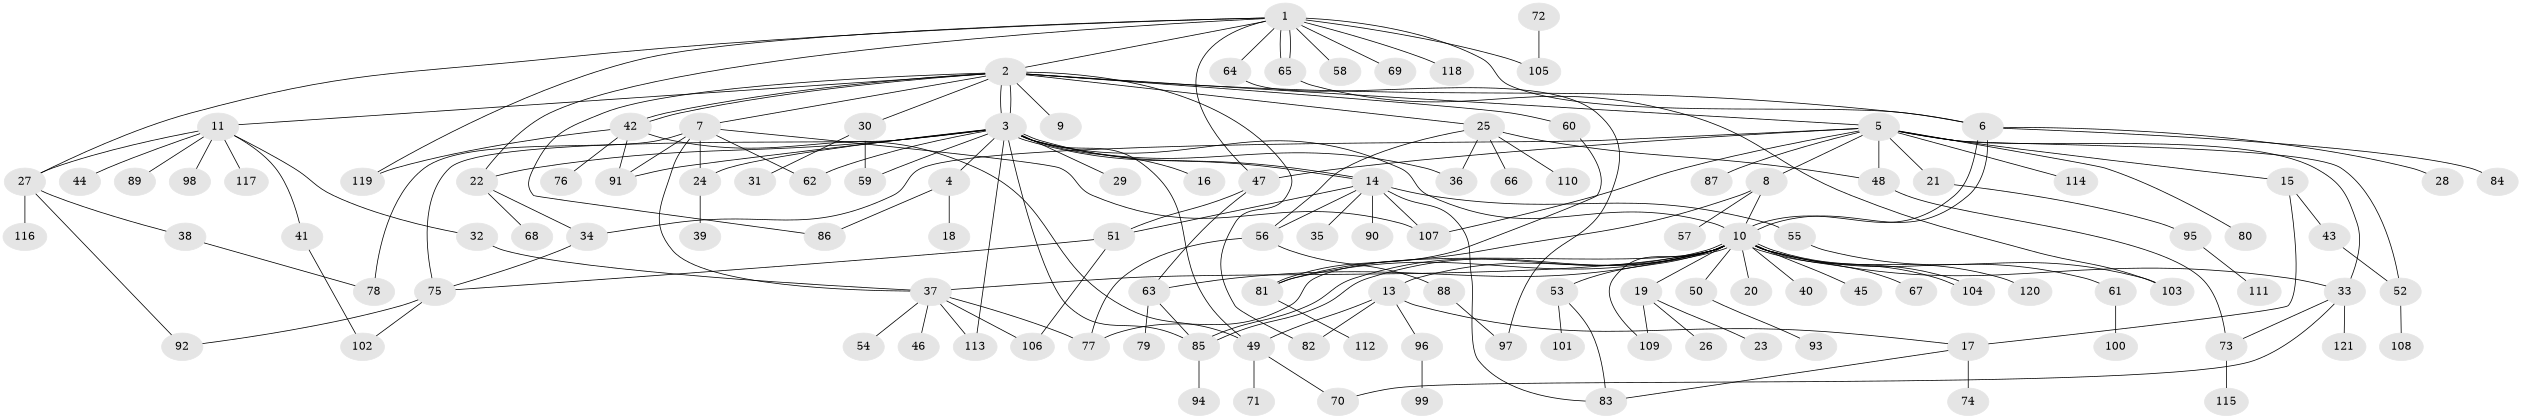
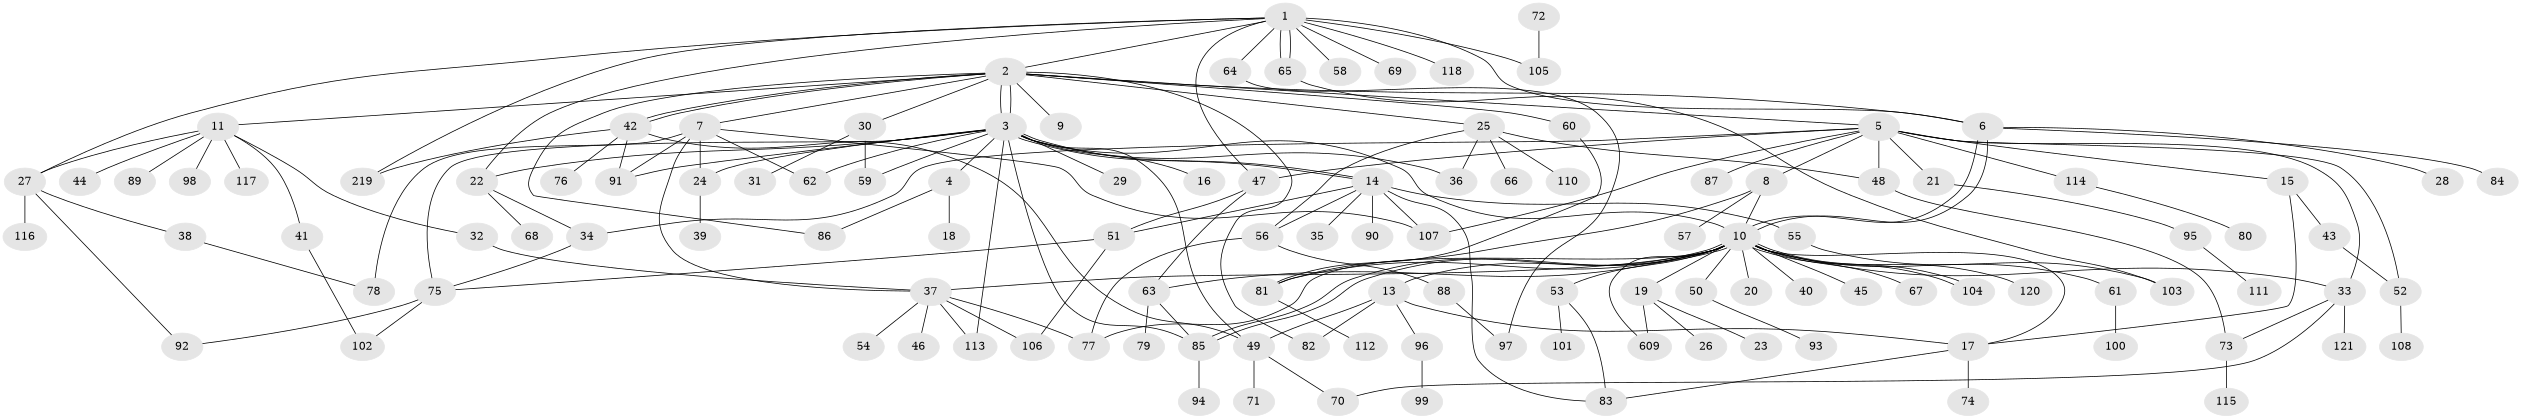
(2070, 161) -> (2163, 205)
(363, 182) -> (363, 182)
none -> (1966, 253)
(1650, 347) -> (1650, 347)
